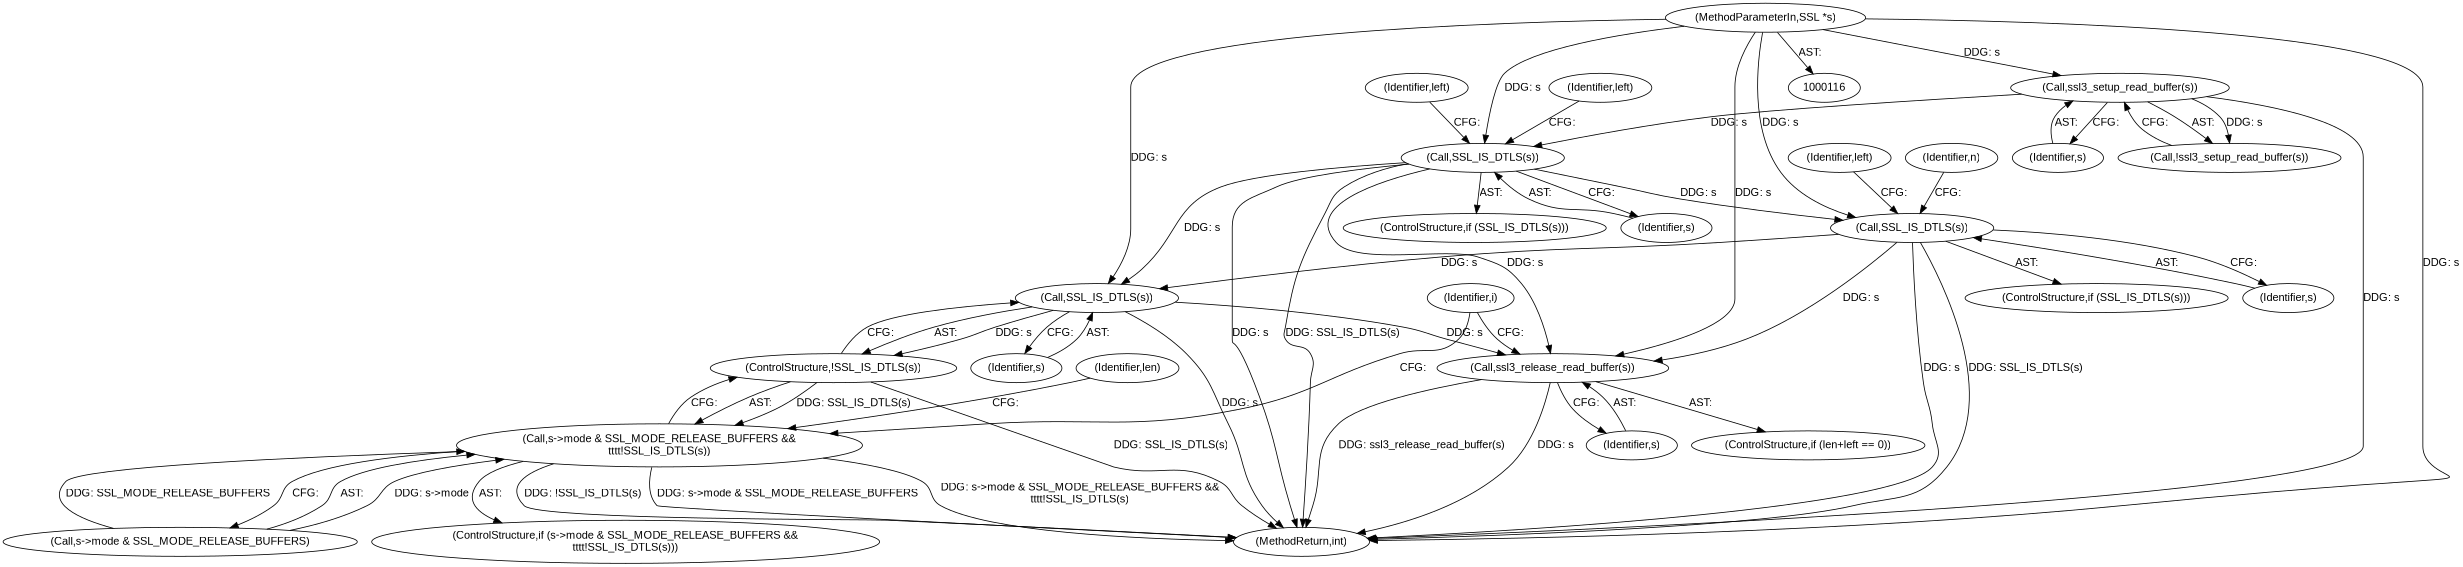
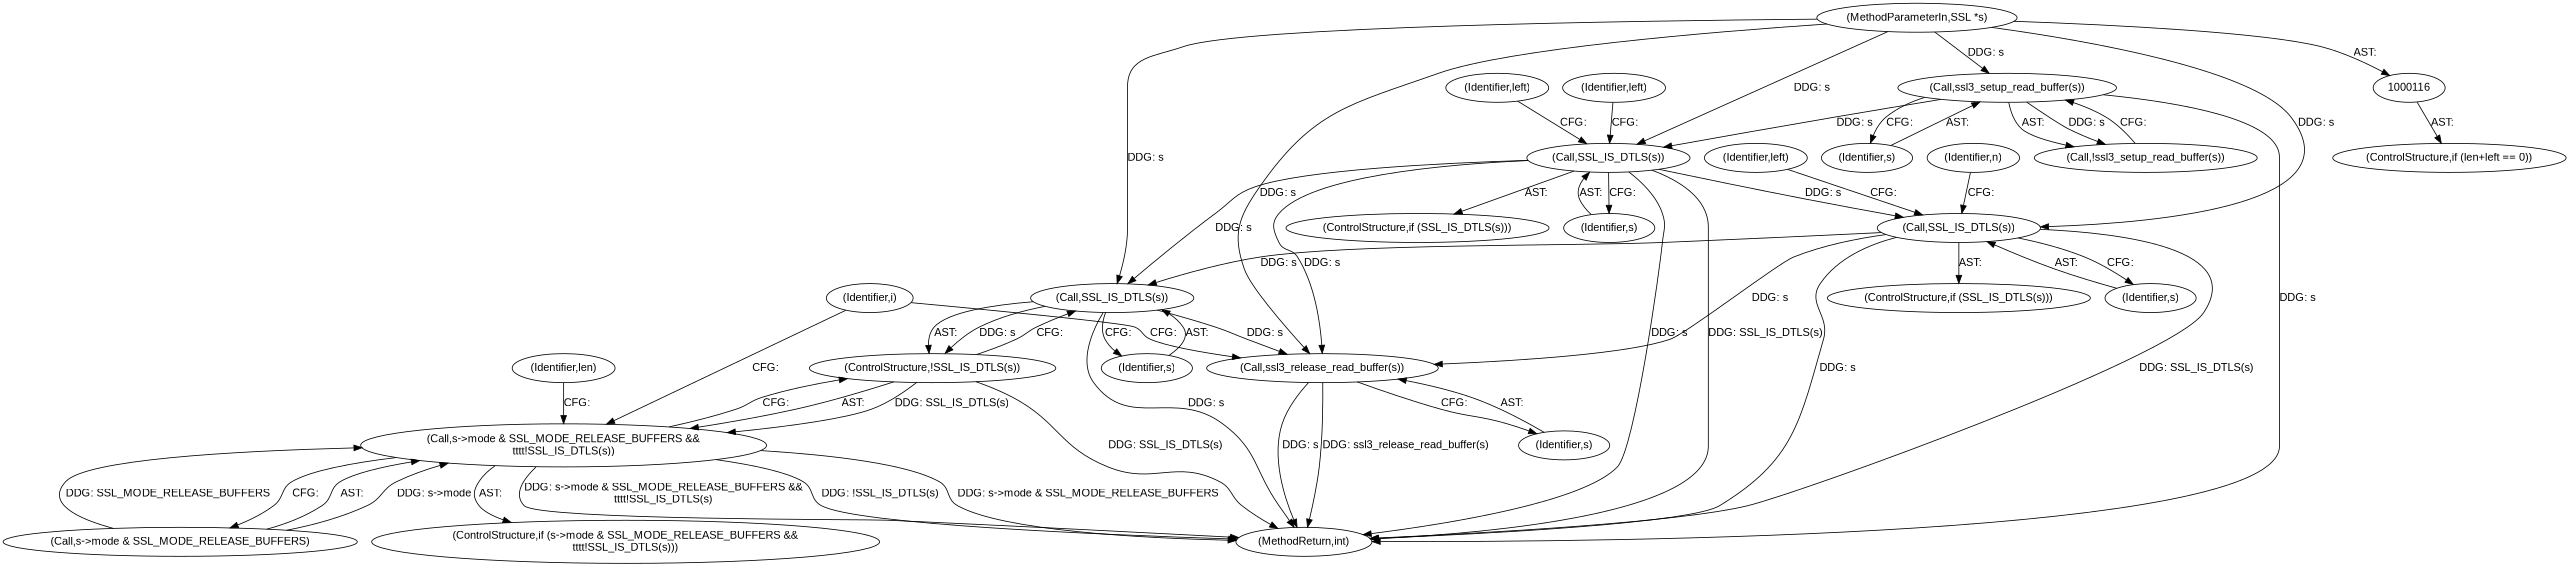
(1677, 406) -> (2427, 119)
(2398, 482) -> none
